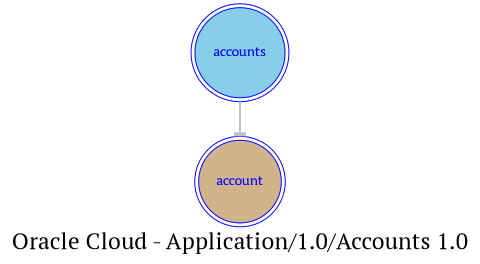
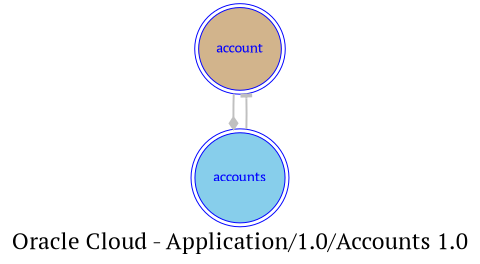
none -> (233, 105)
